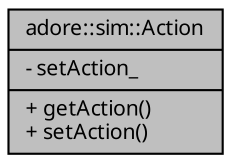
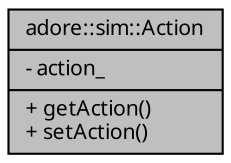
(83, 69) -> (66, 69)
